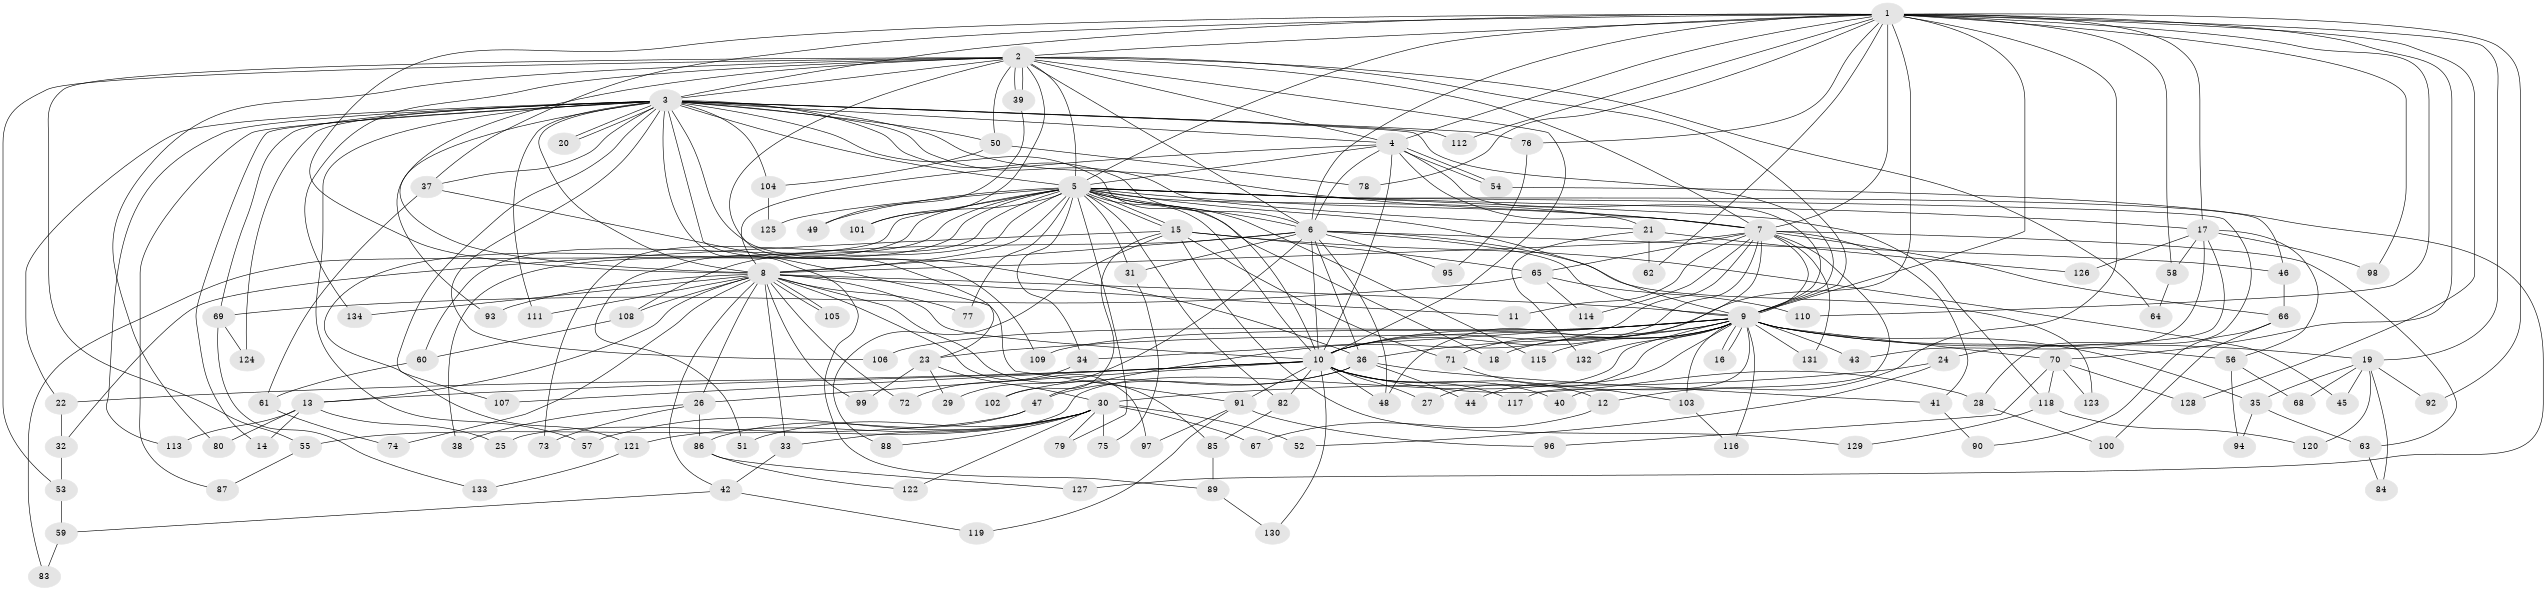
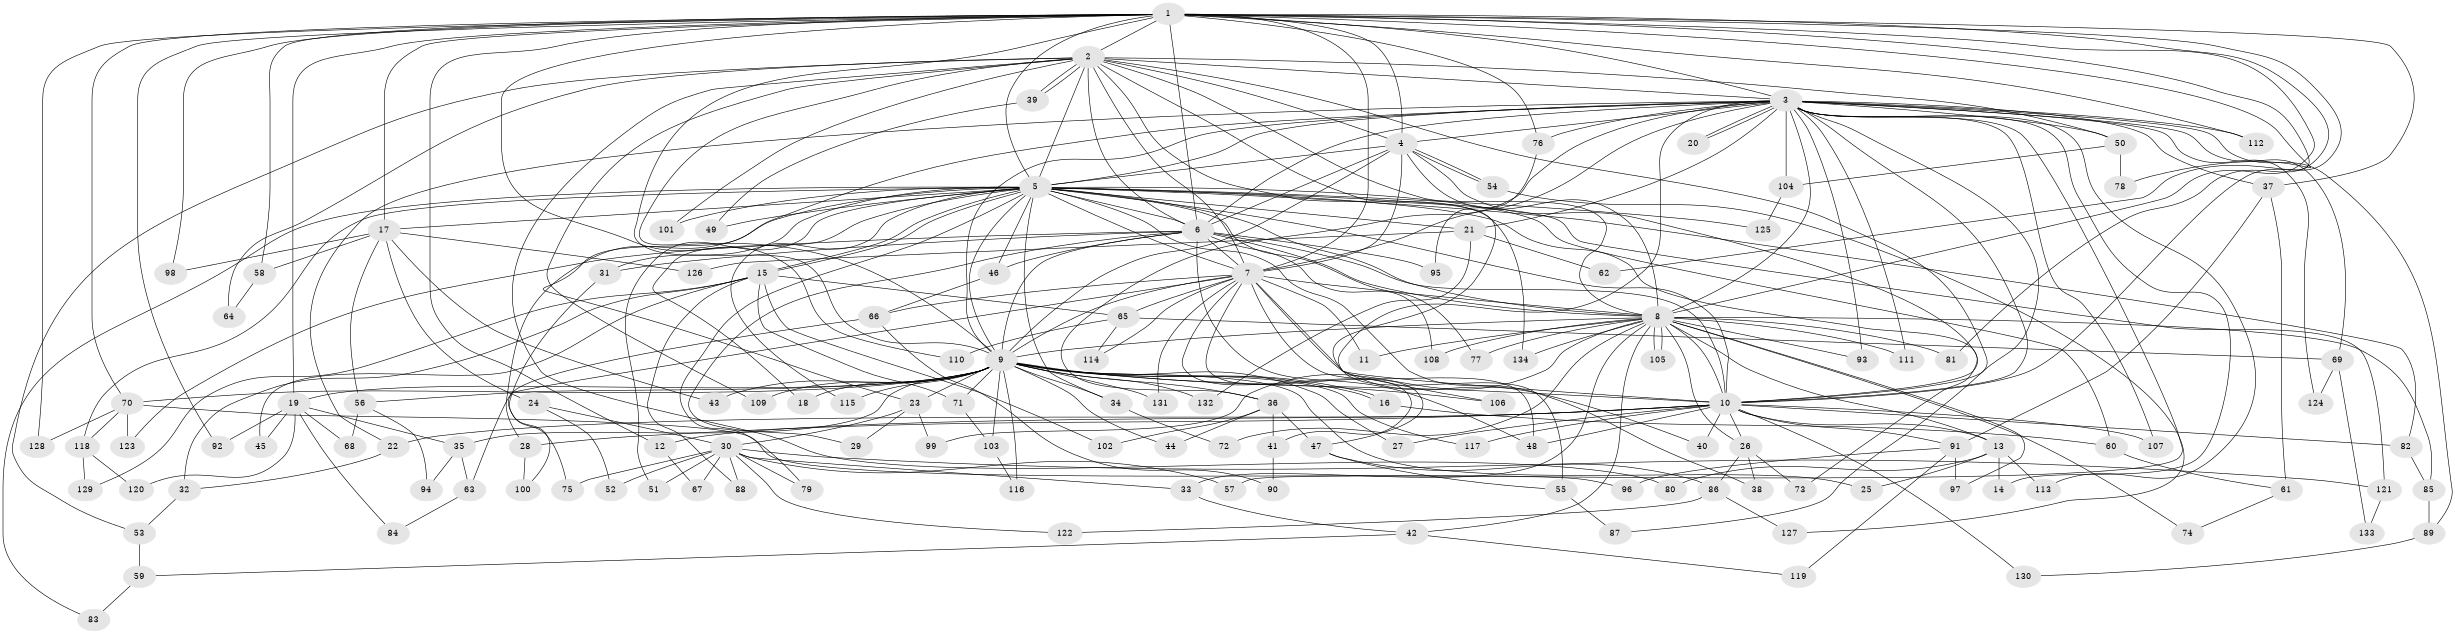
(1338, 298) -> (1226, 255)
(524, 339) -> (1748, 425)
none -> (1952, 360)
